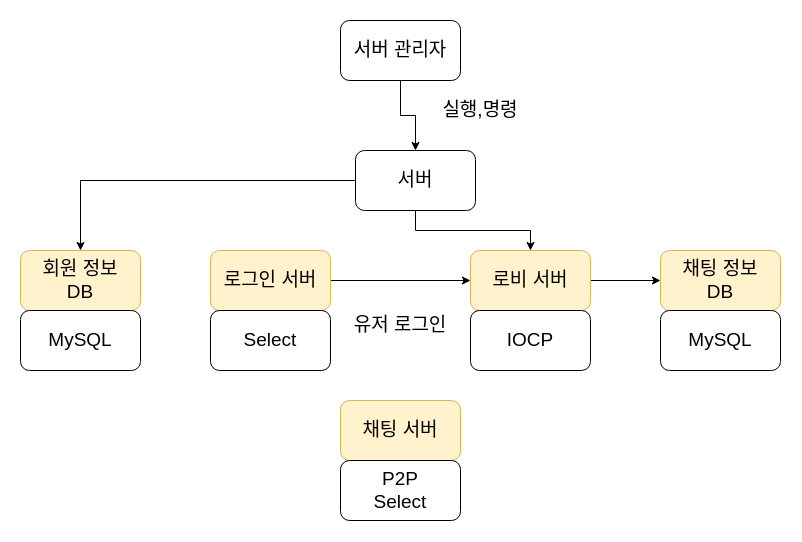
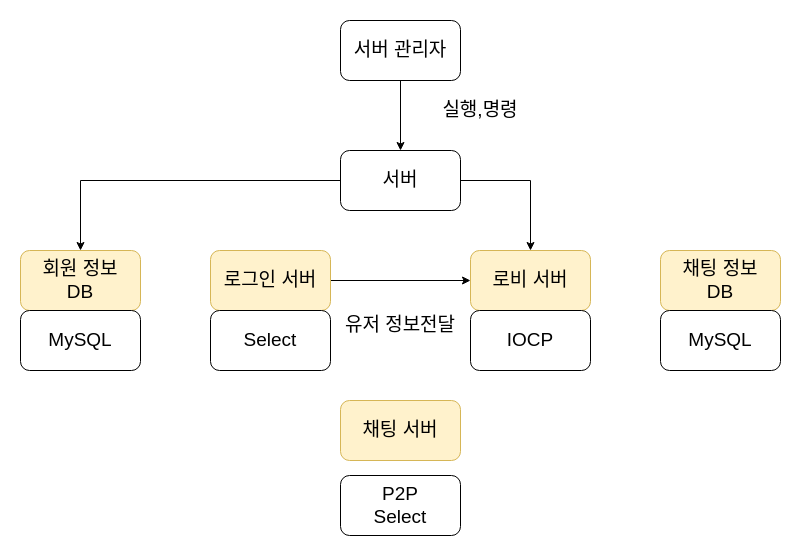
(416, 181) -> (401, 181)
(622, 281) -> none
(401, 326) -> (401, 326)
(401, 491) -> (401, 506)
